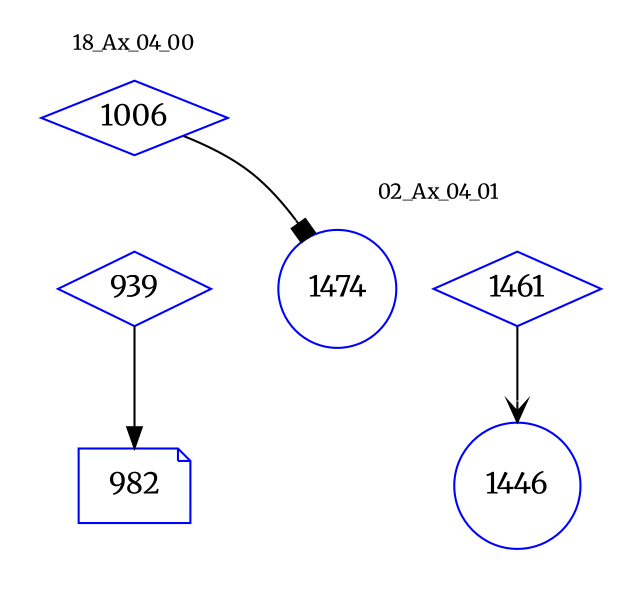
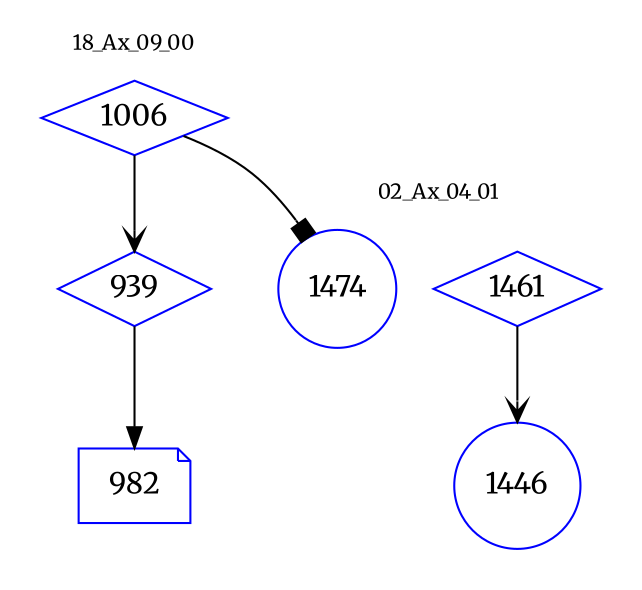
(135, 44) -> (135, 44)
none -> (135, 193)
